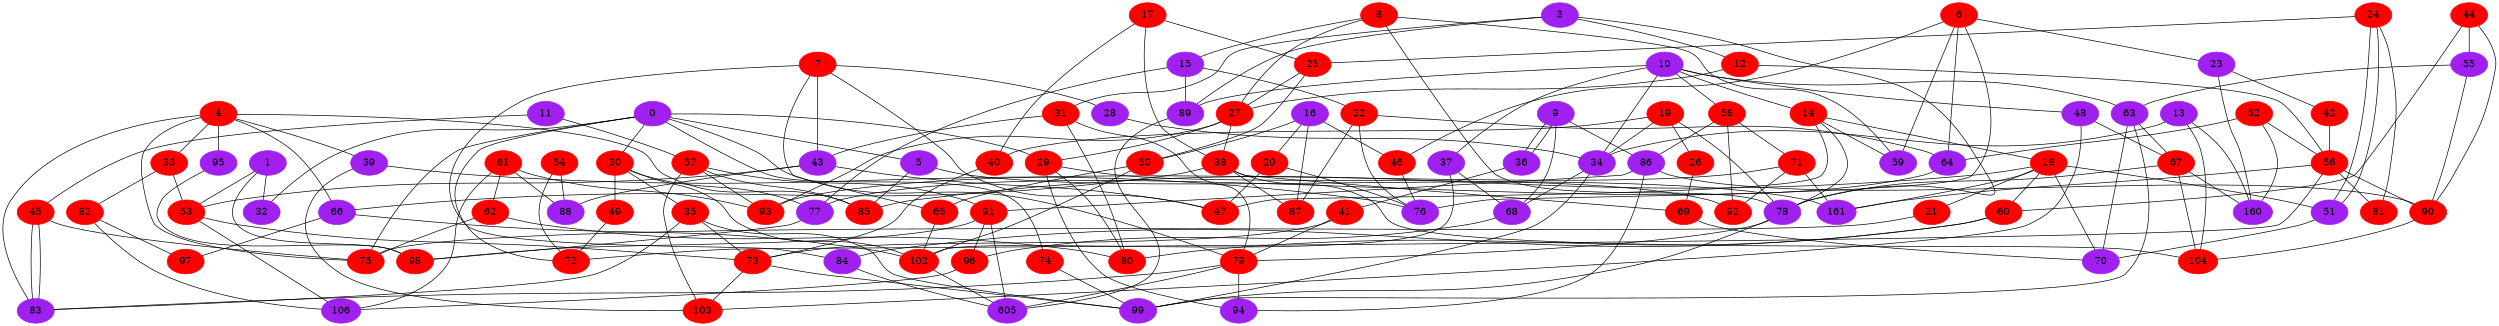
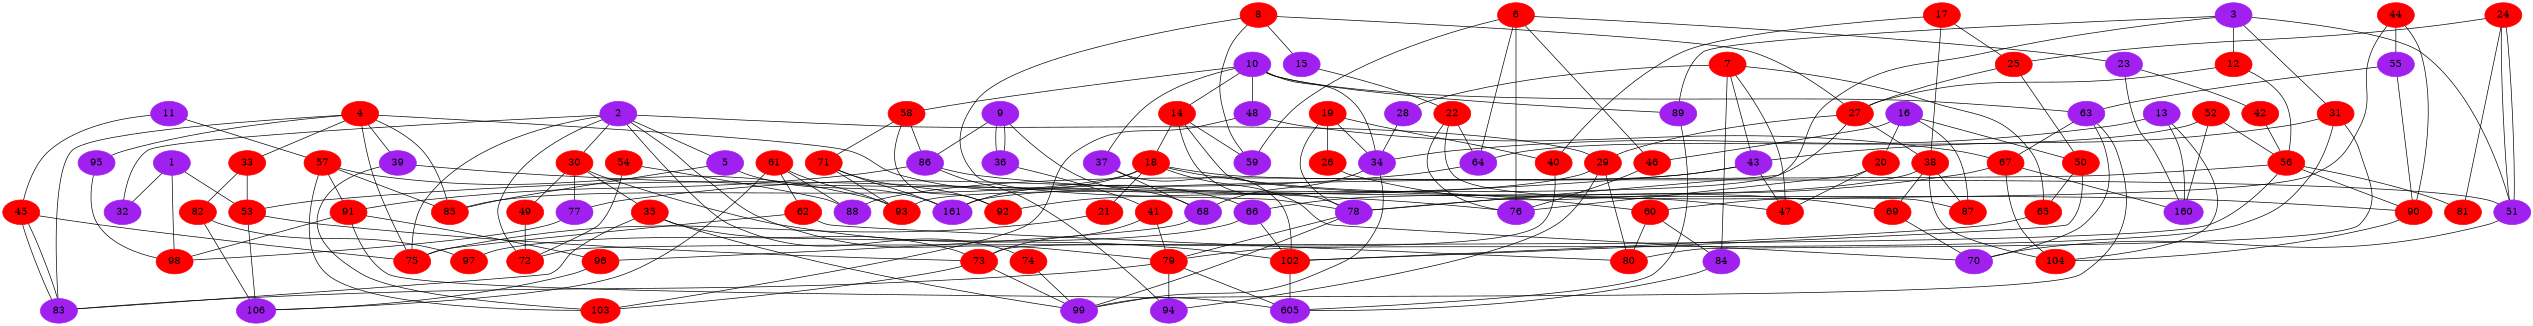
none -> (2414, 49)
(1185, 92) -> none
(986, 112) -> none
(653, 114) -> (618, 114)
